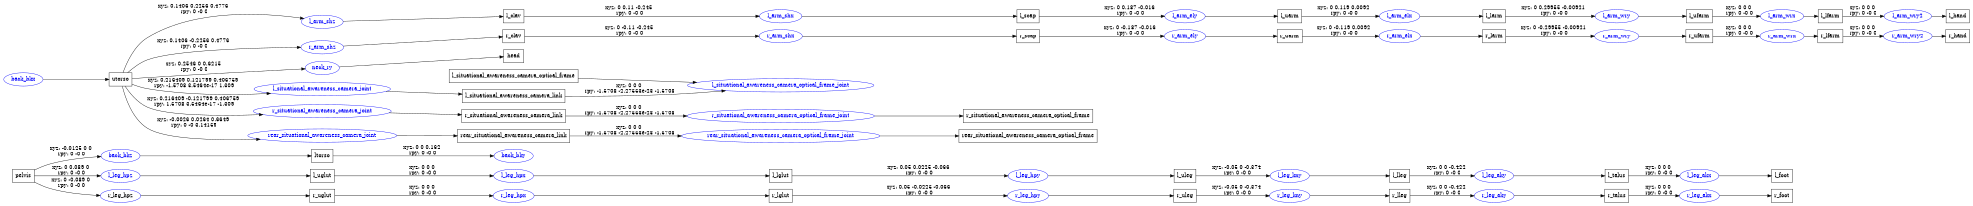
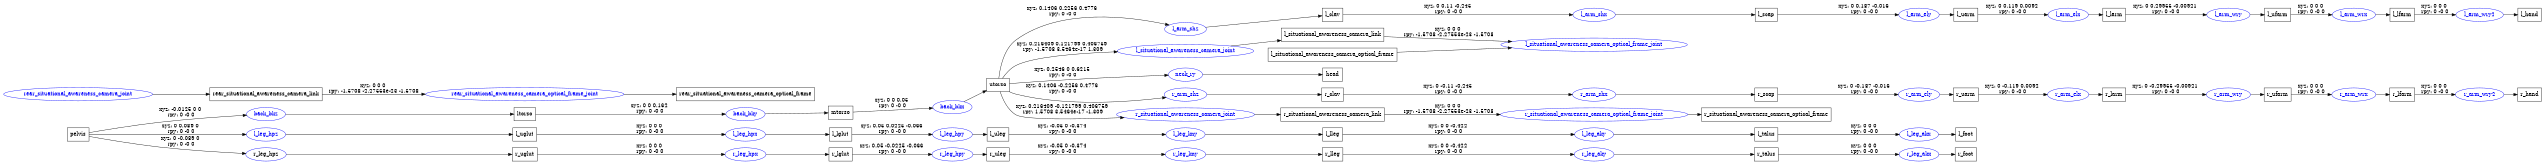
none -> (841, 113)
(176, 137) -> none
